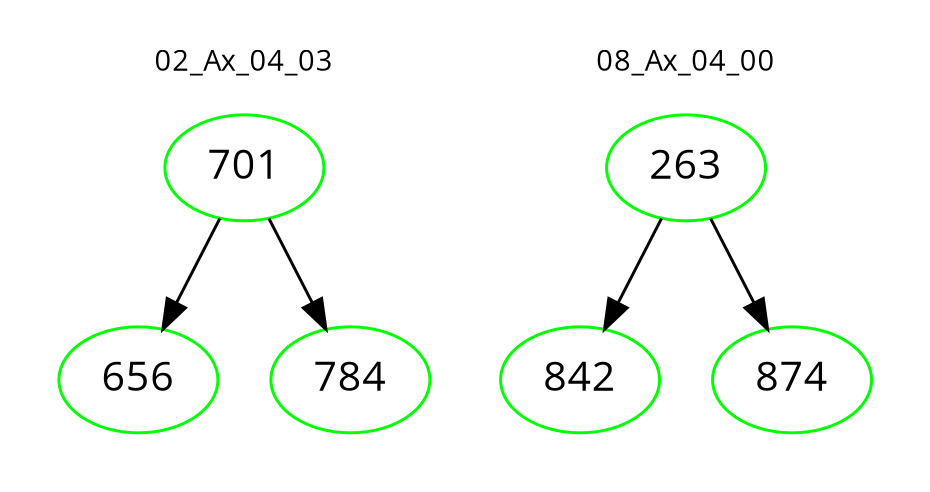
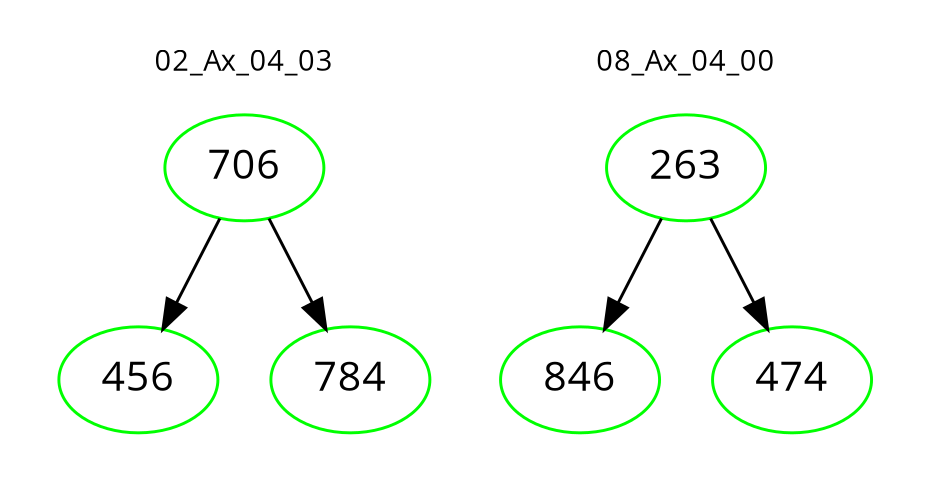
(244, 168) -> (244, 168)
(138, 380) -> (138, 380)
(580, 380) -> (580, 380)
(792, 380) -> (792, 380)
